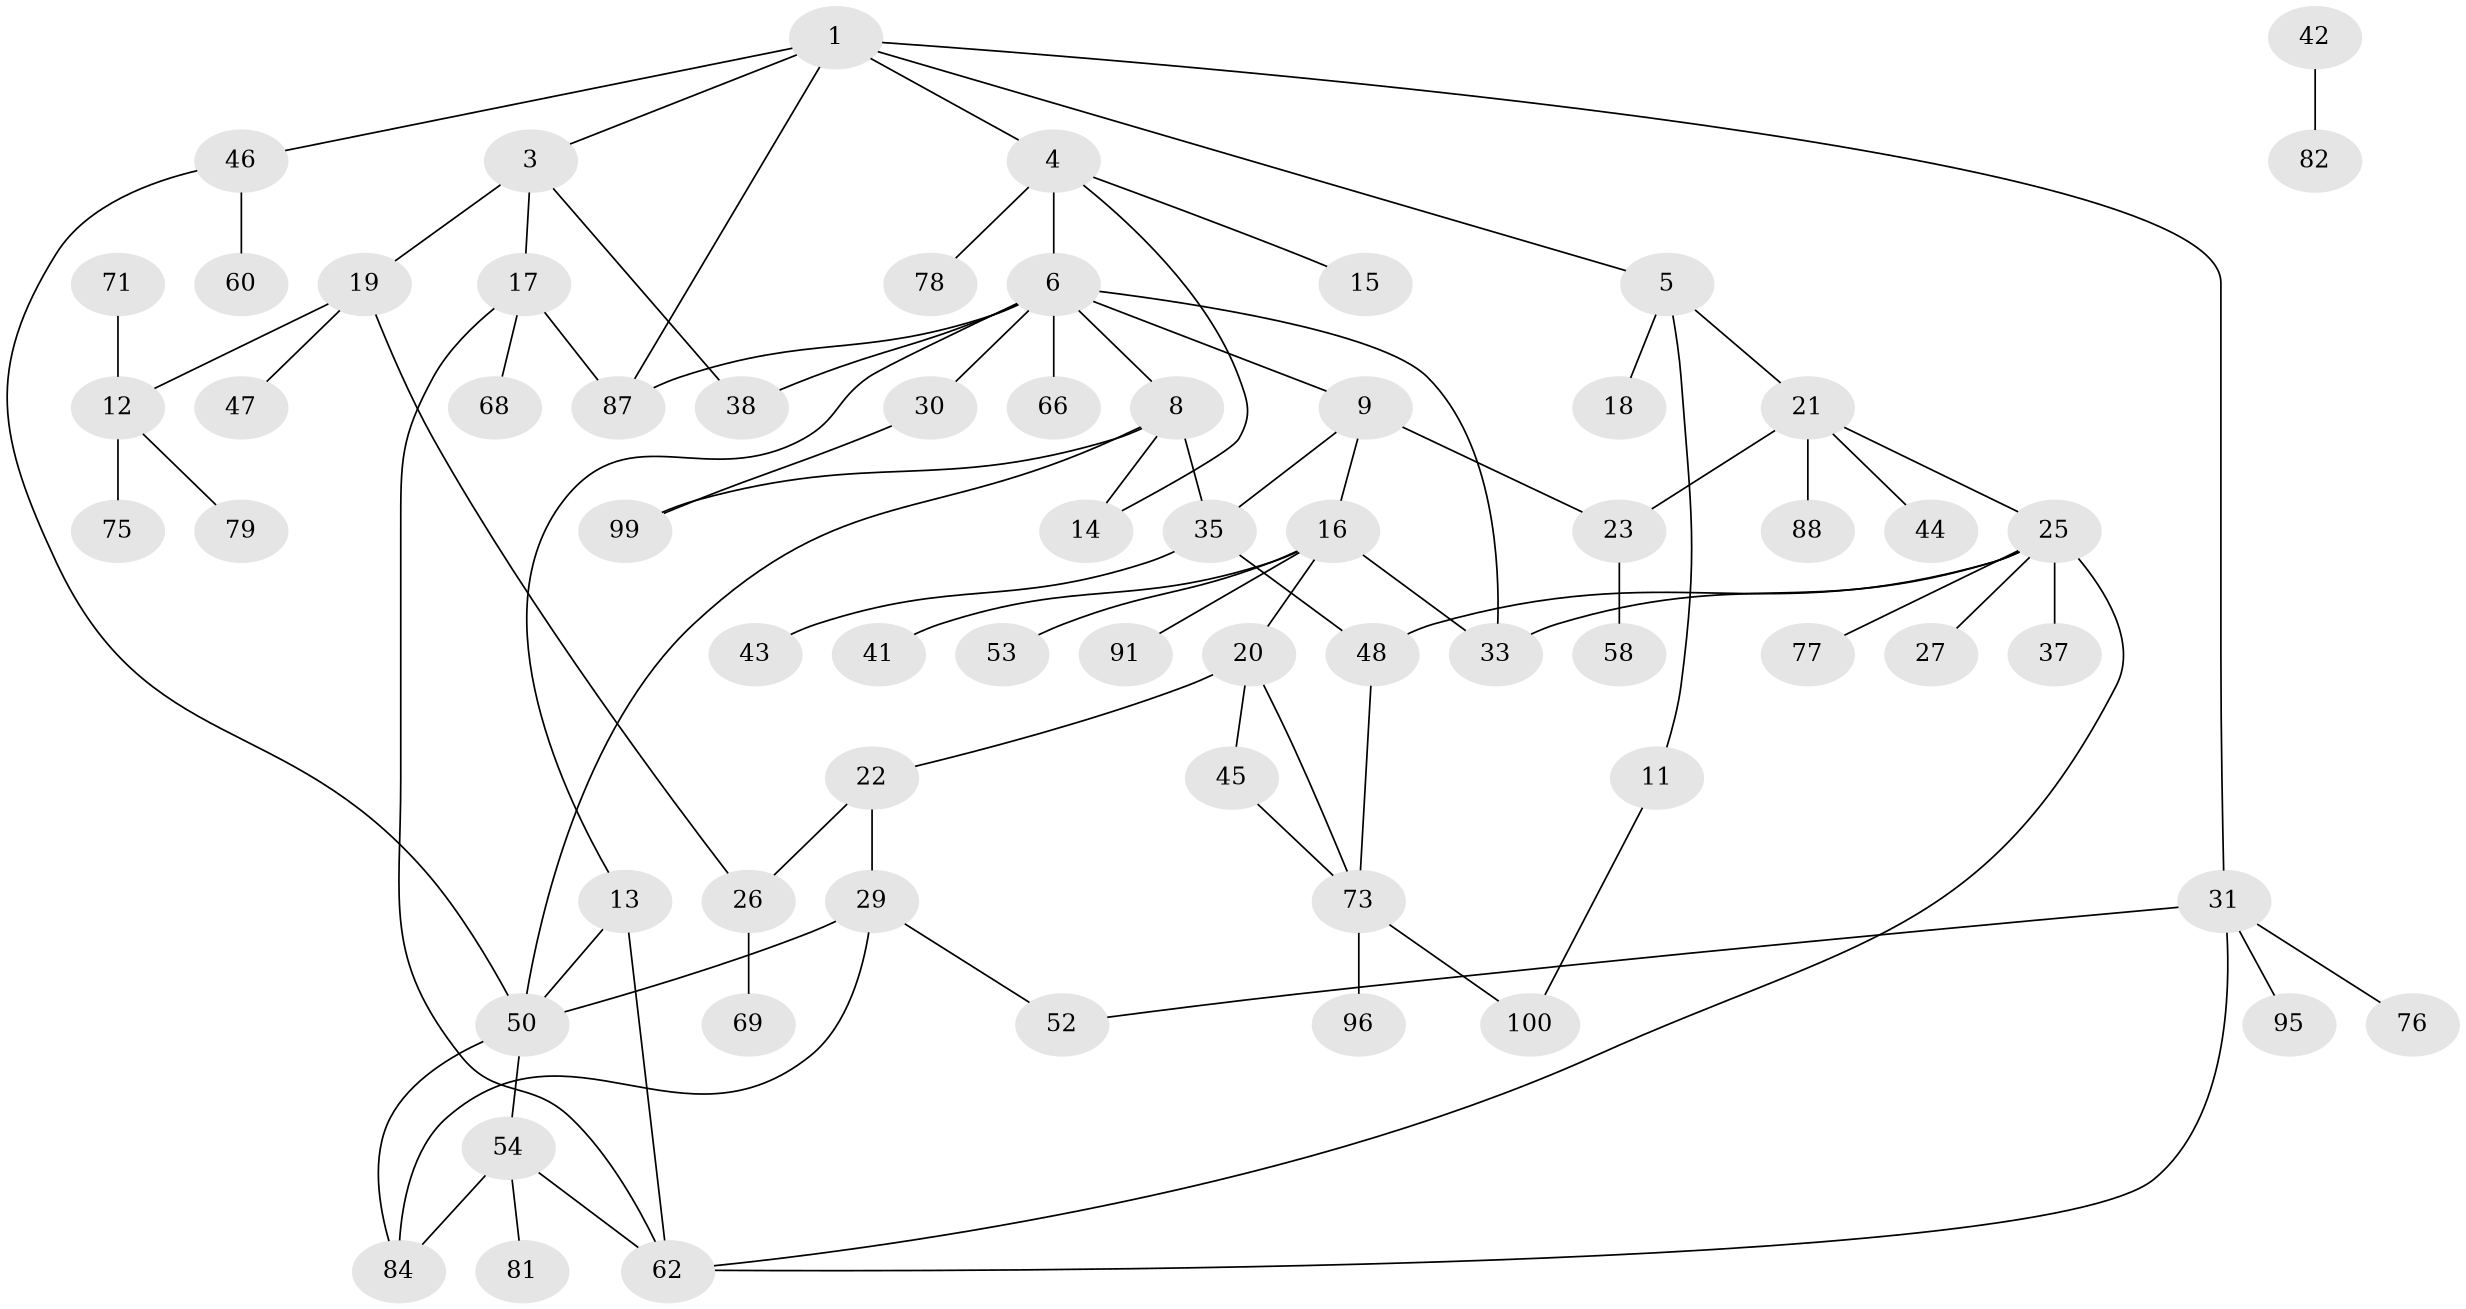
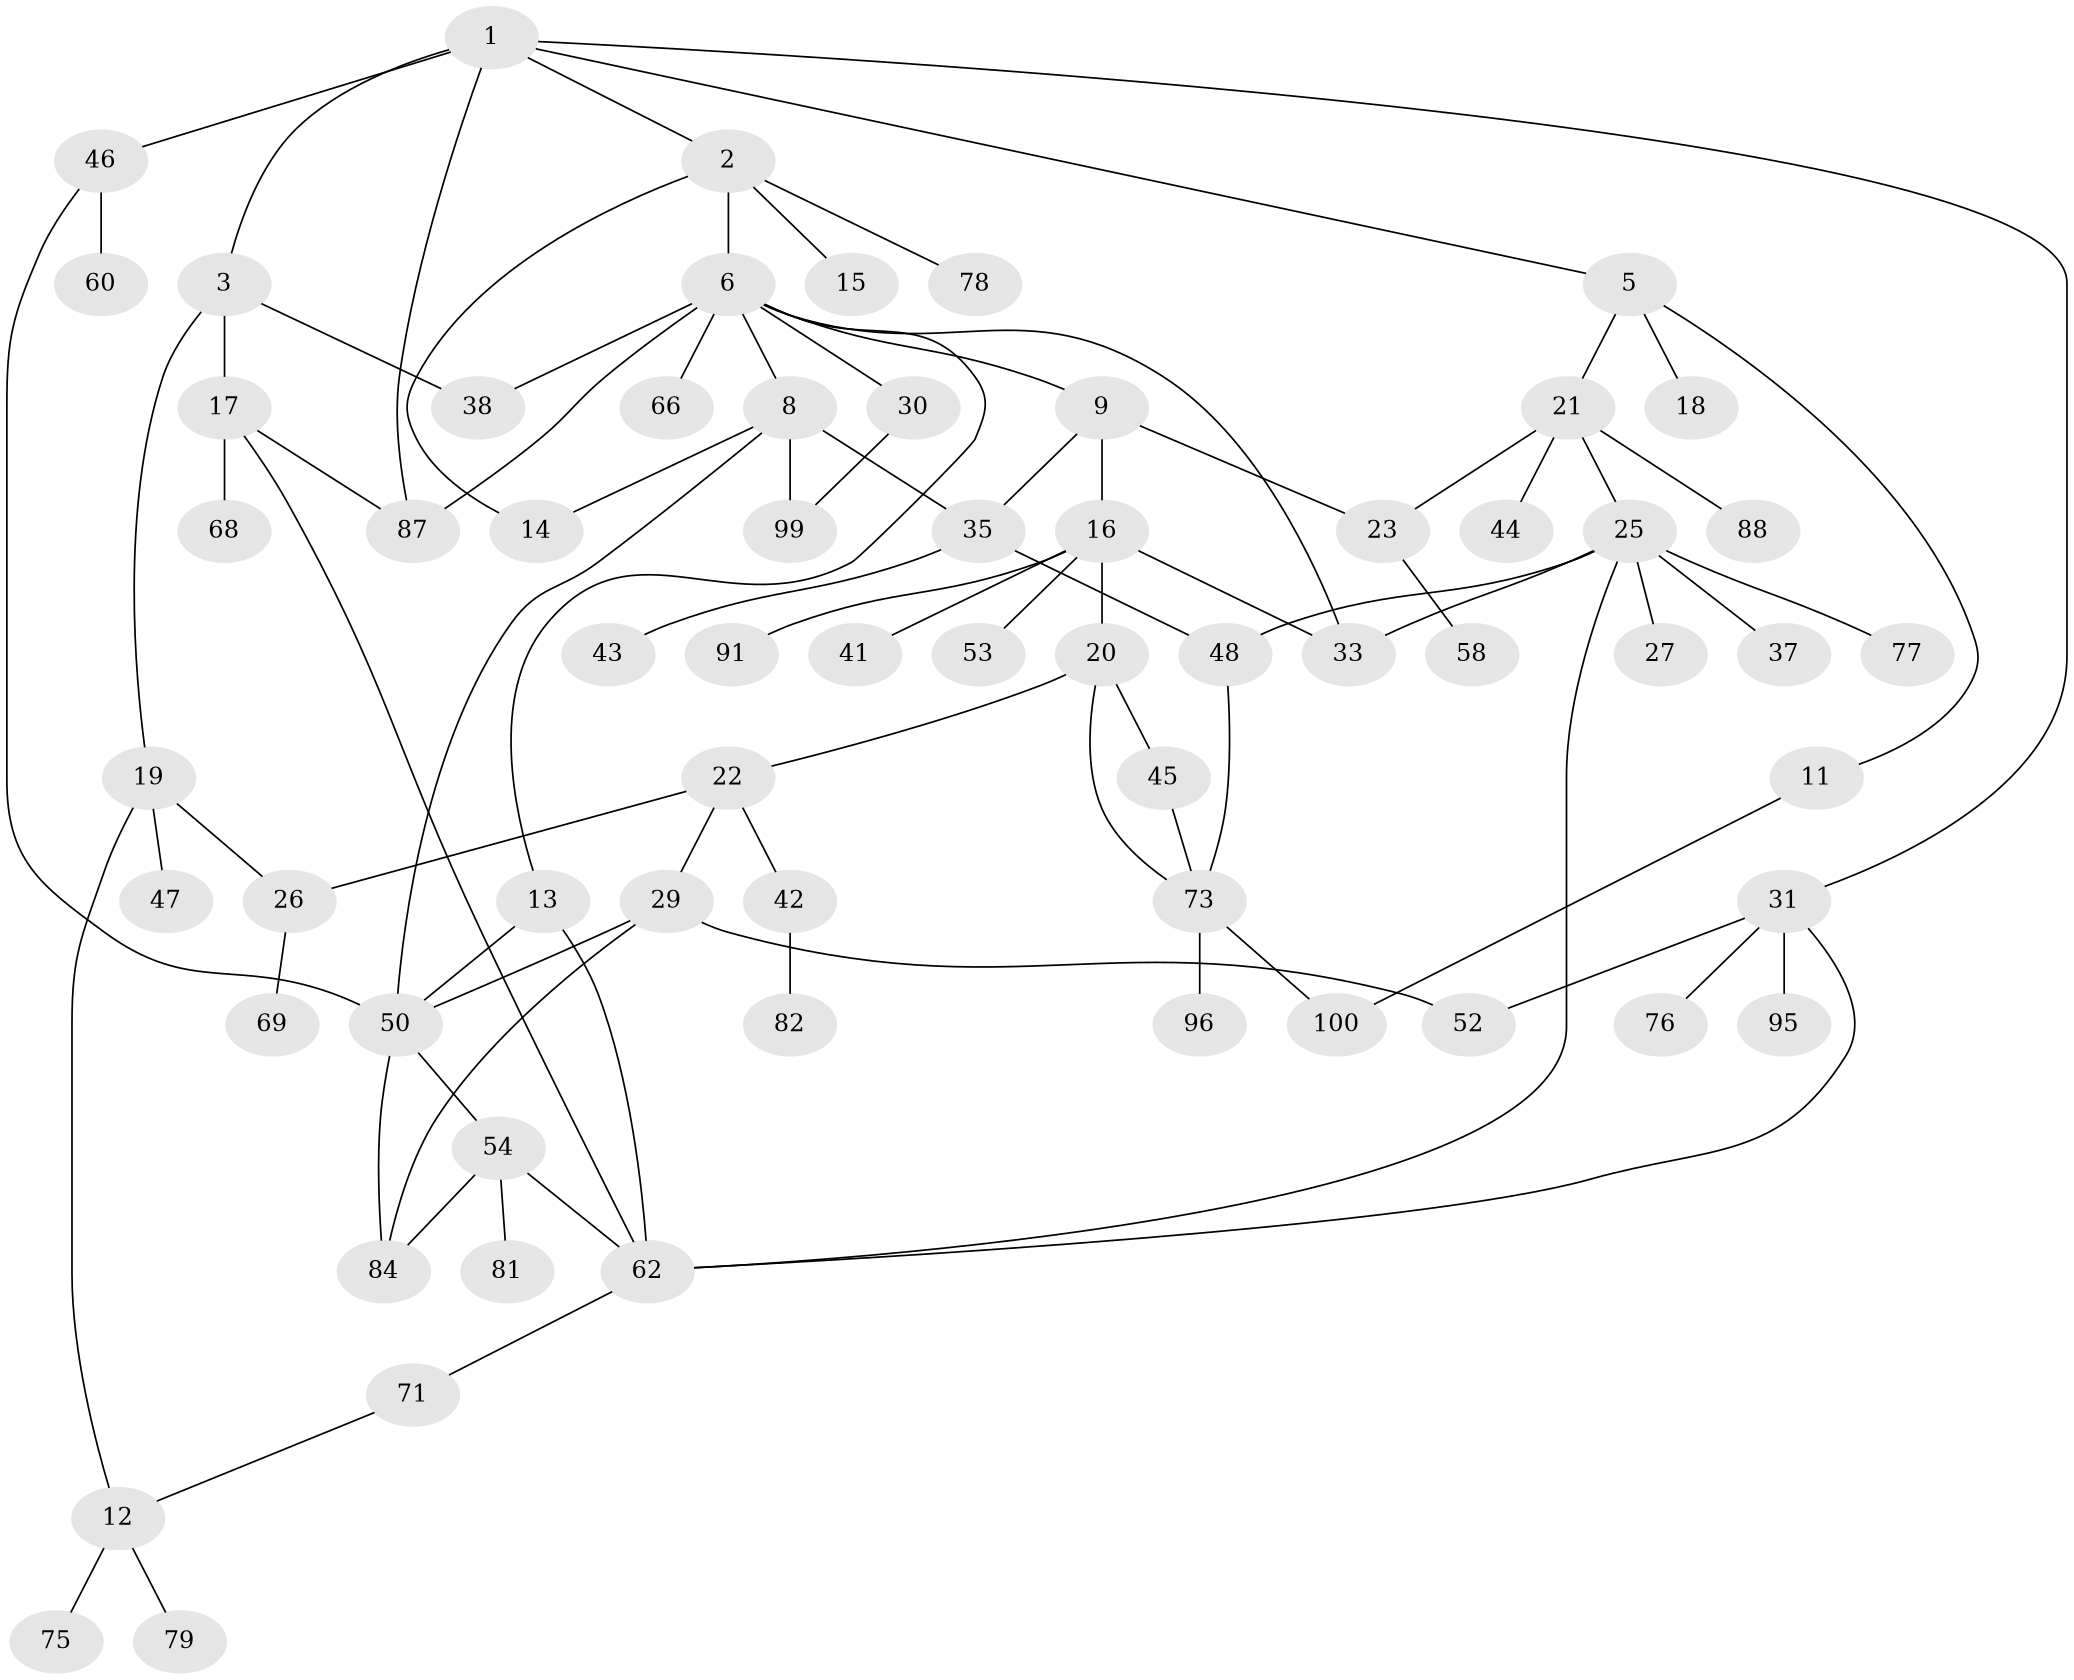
(1054, 161) -> (728, 161)
none -> (759, 840)
none -> (531, 1333)
